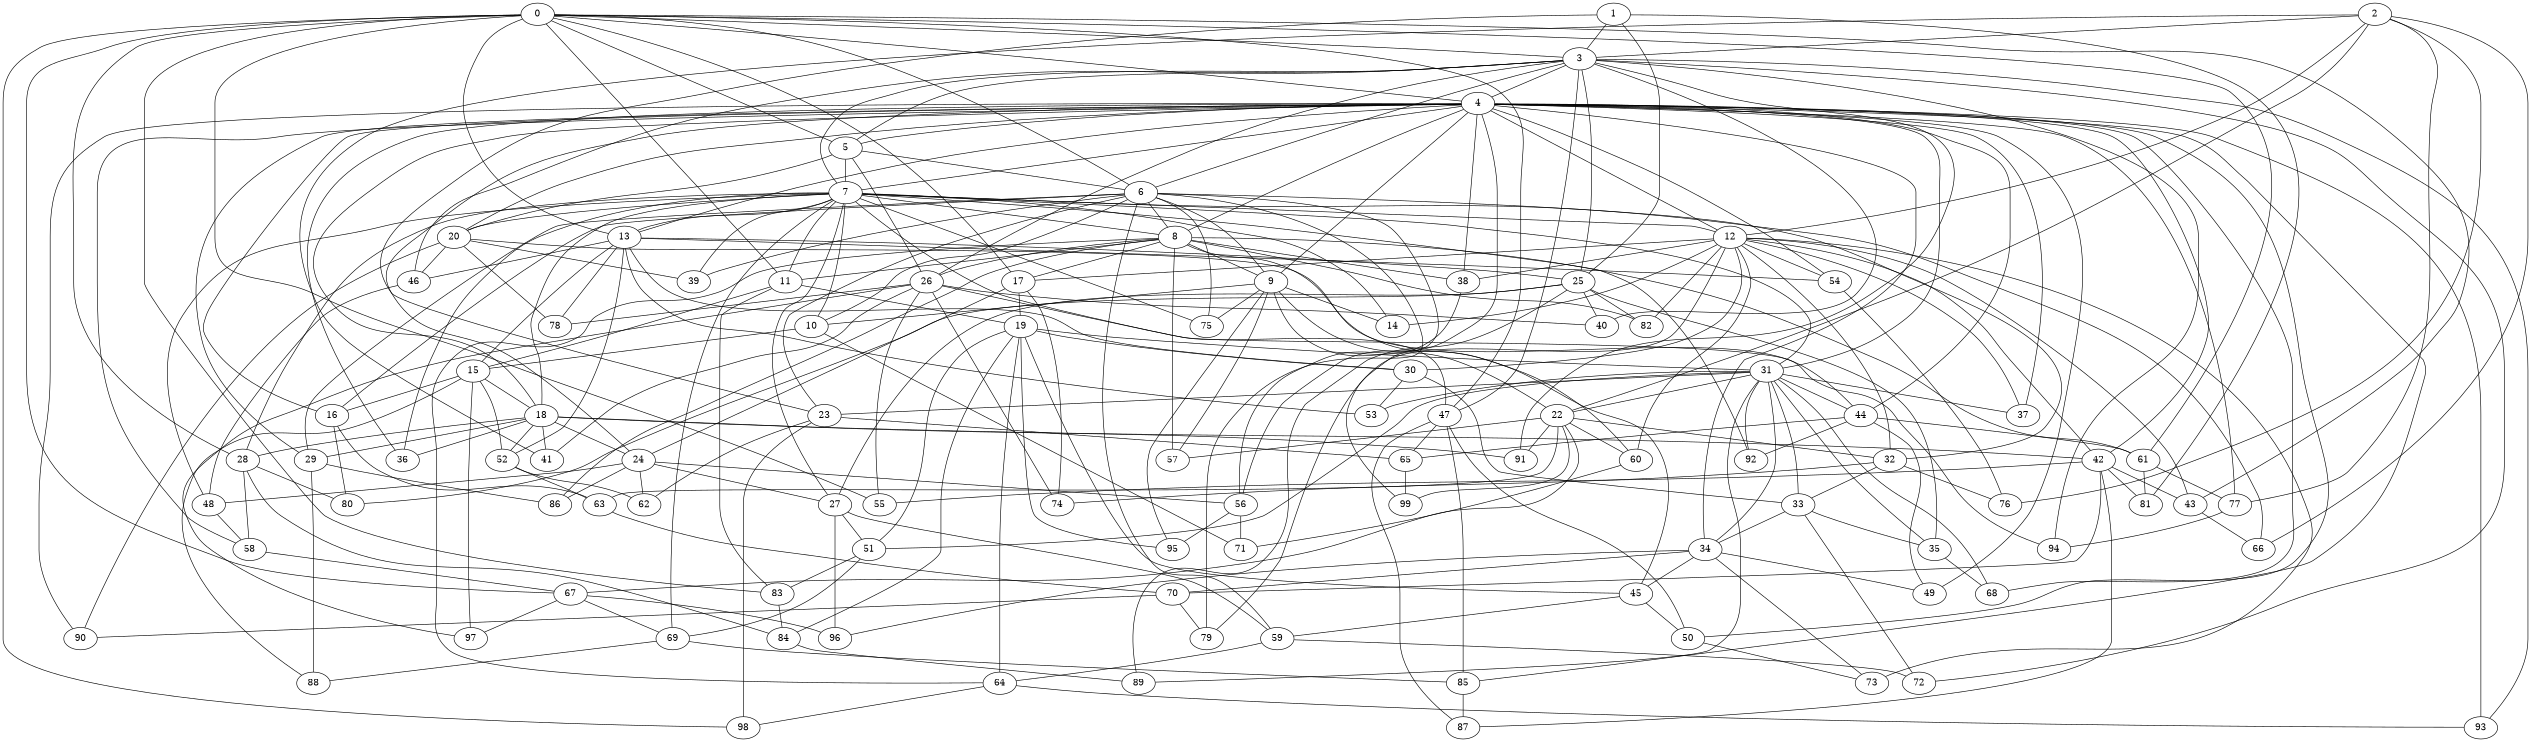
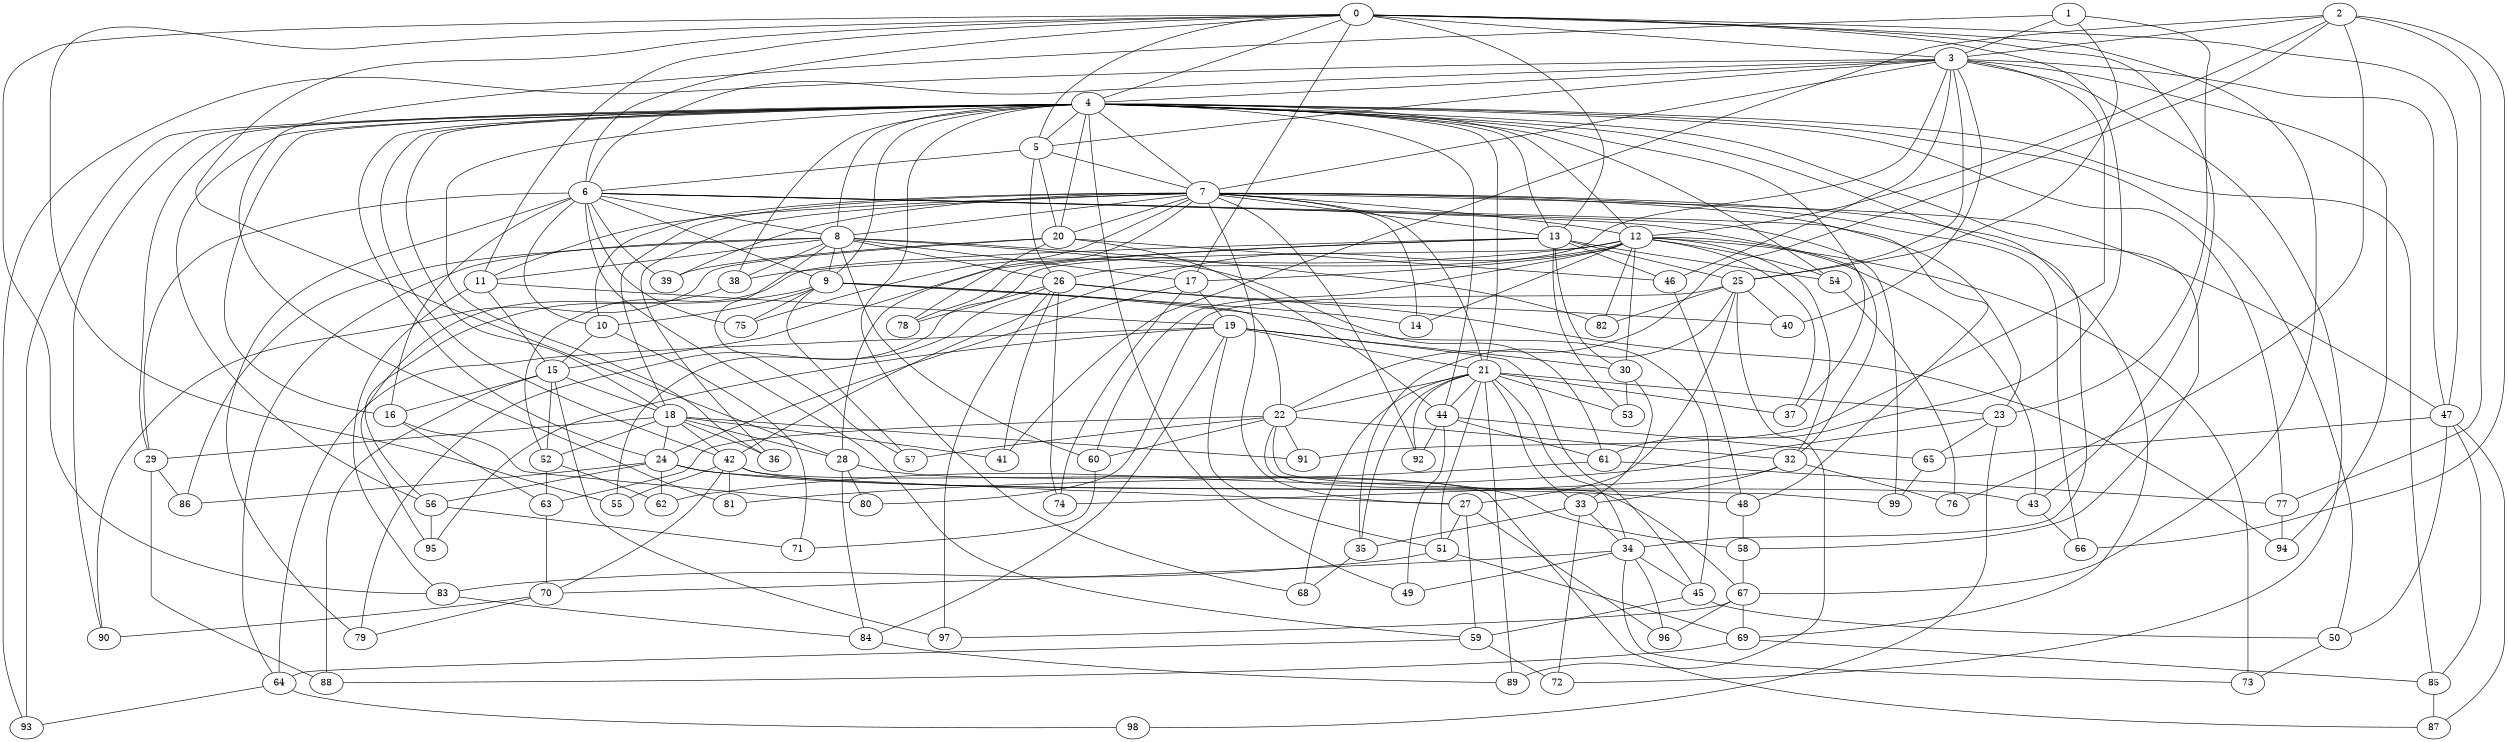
(1767, 371) -> (1484, 371)
(3, 463) -> none
